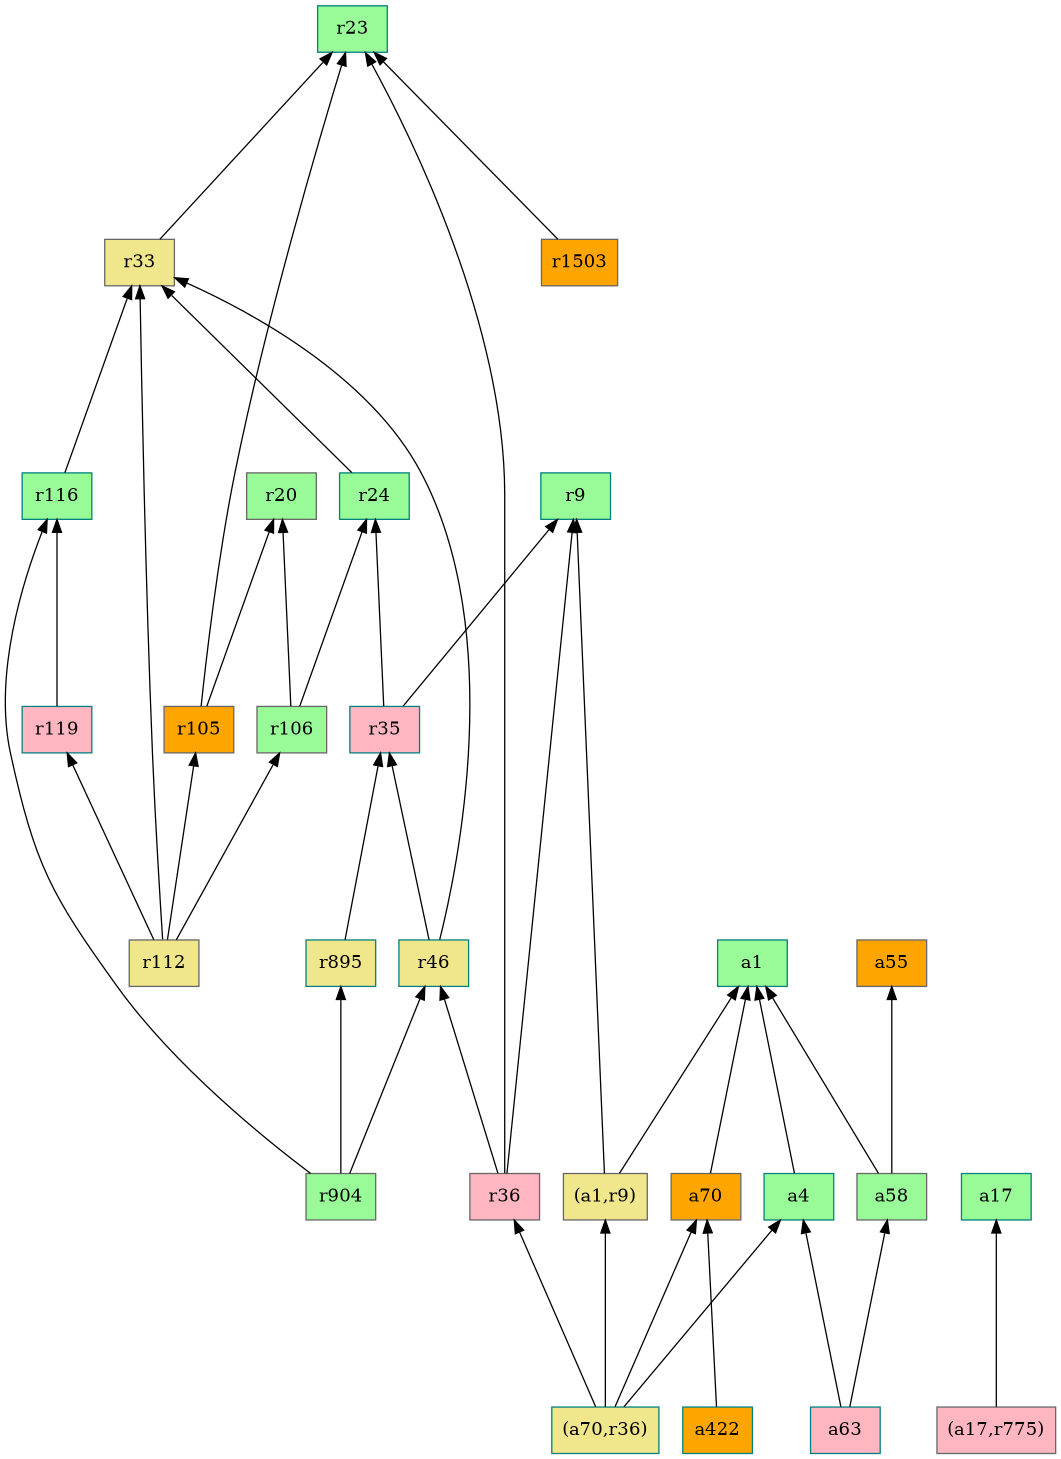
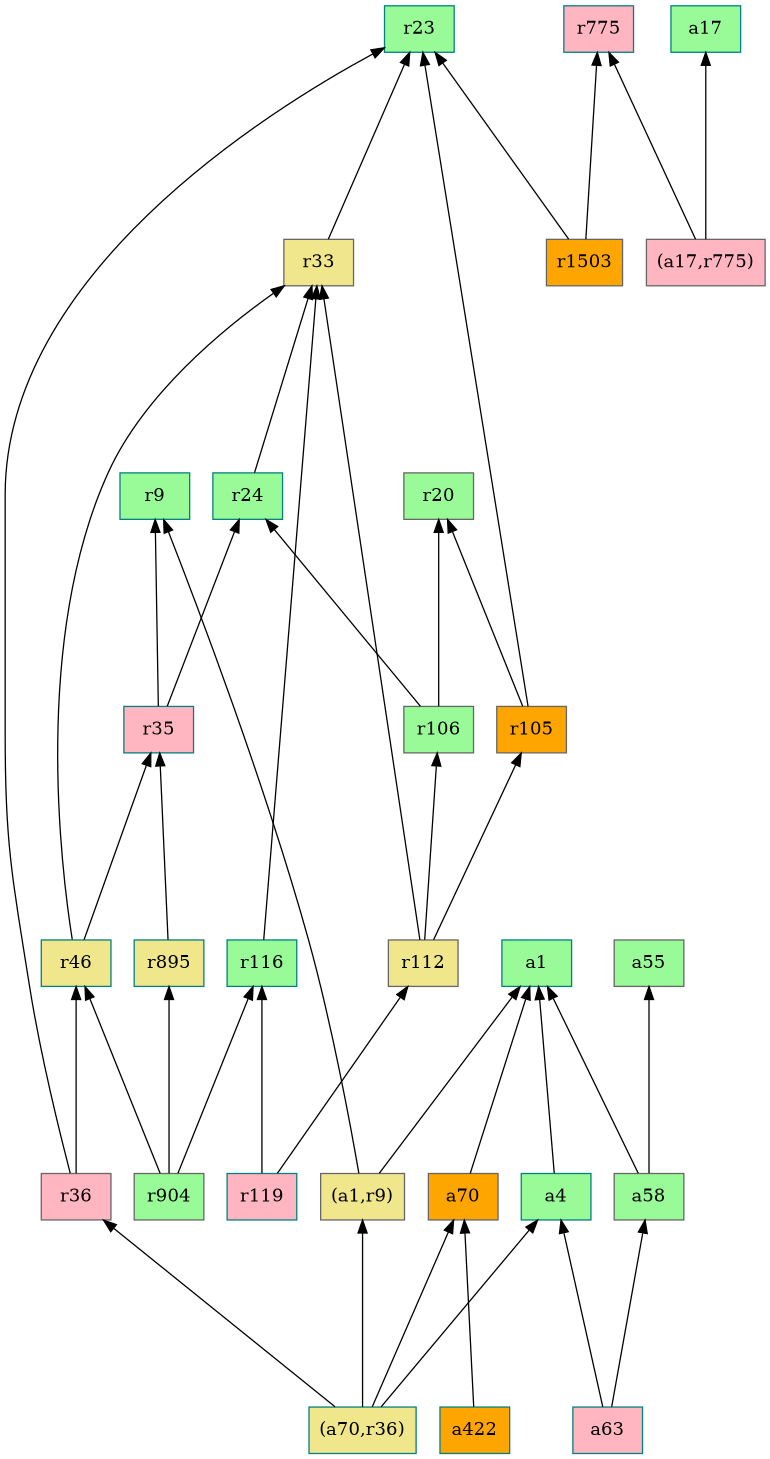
none -> (599, 29)
(113, 852) -> (333, 1094)
(540, 853) -> none
(892, 963) -> (649, 963)
